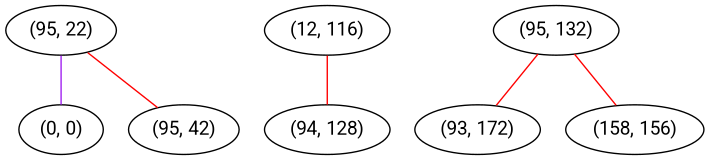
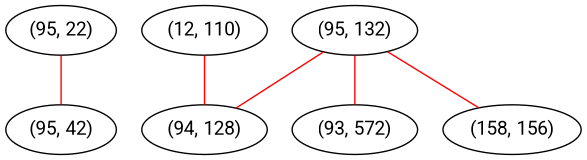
(327, 30) -> (205, 30)
none -> (280, 80)
(61, 130) -> none
(478, 130) -> (355, 130)
